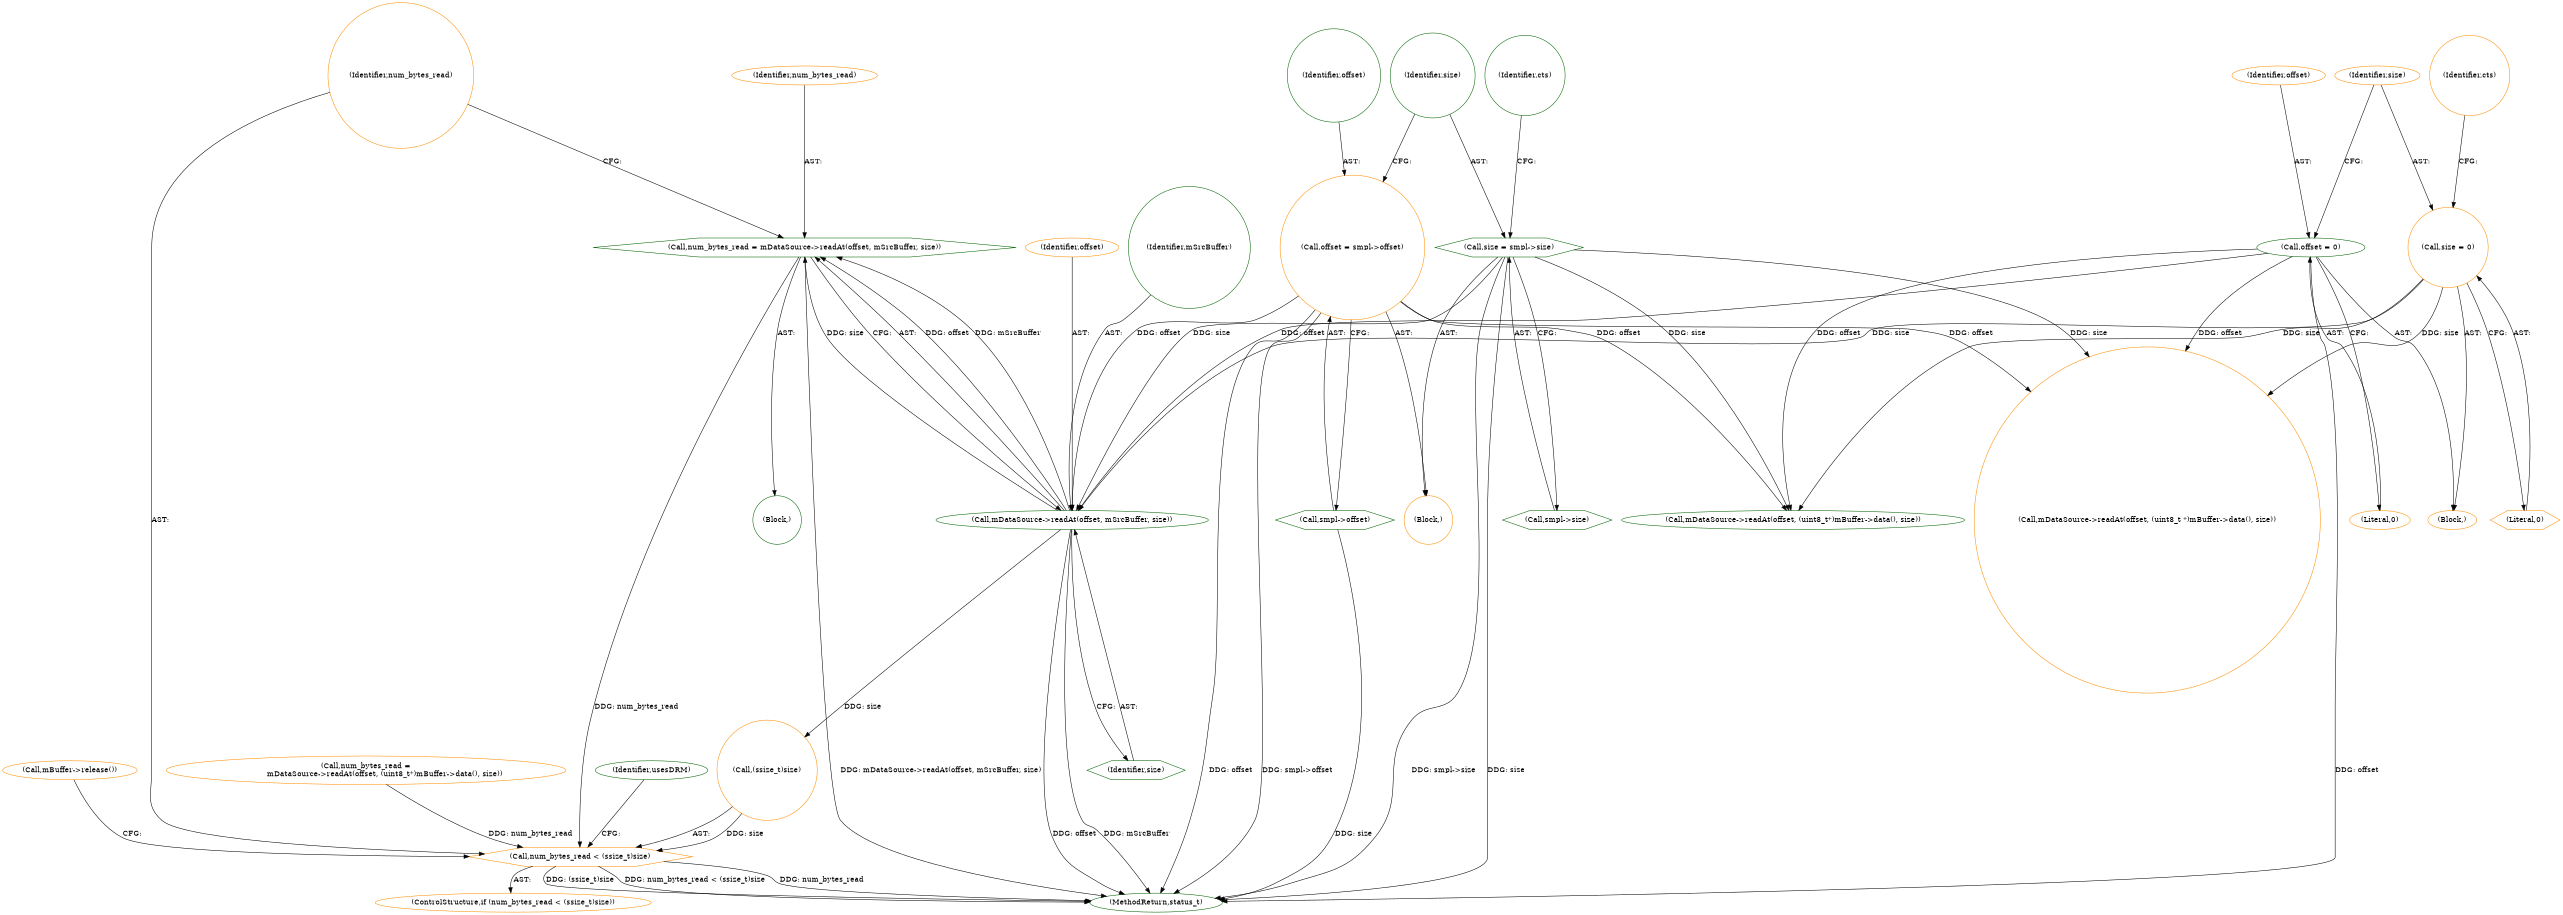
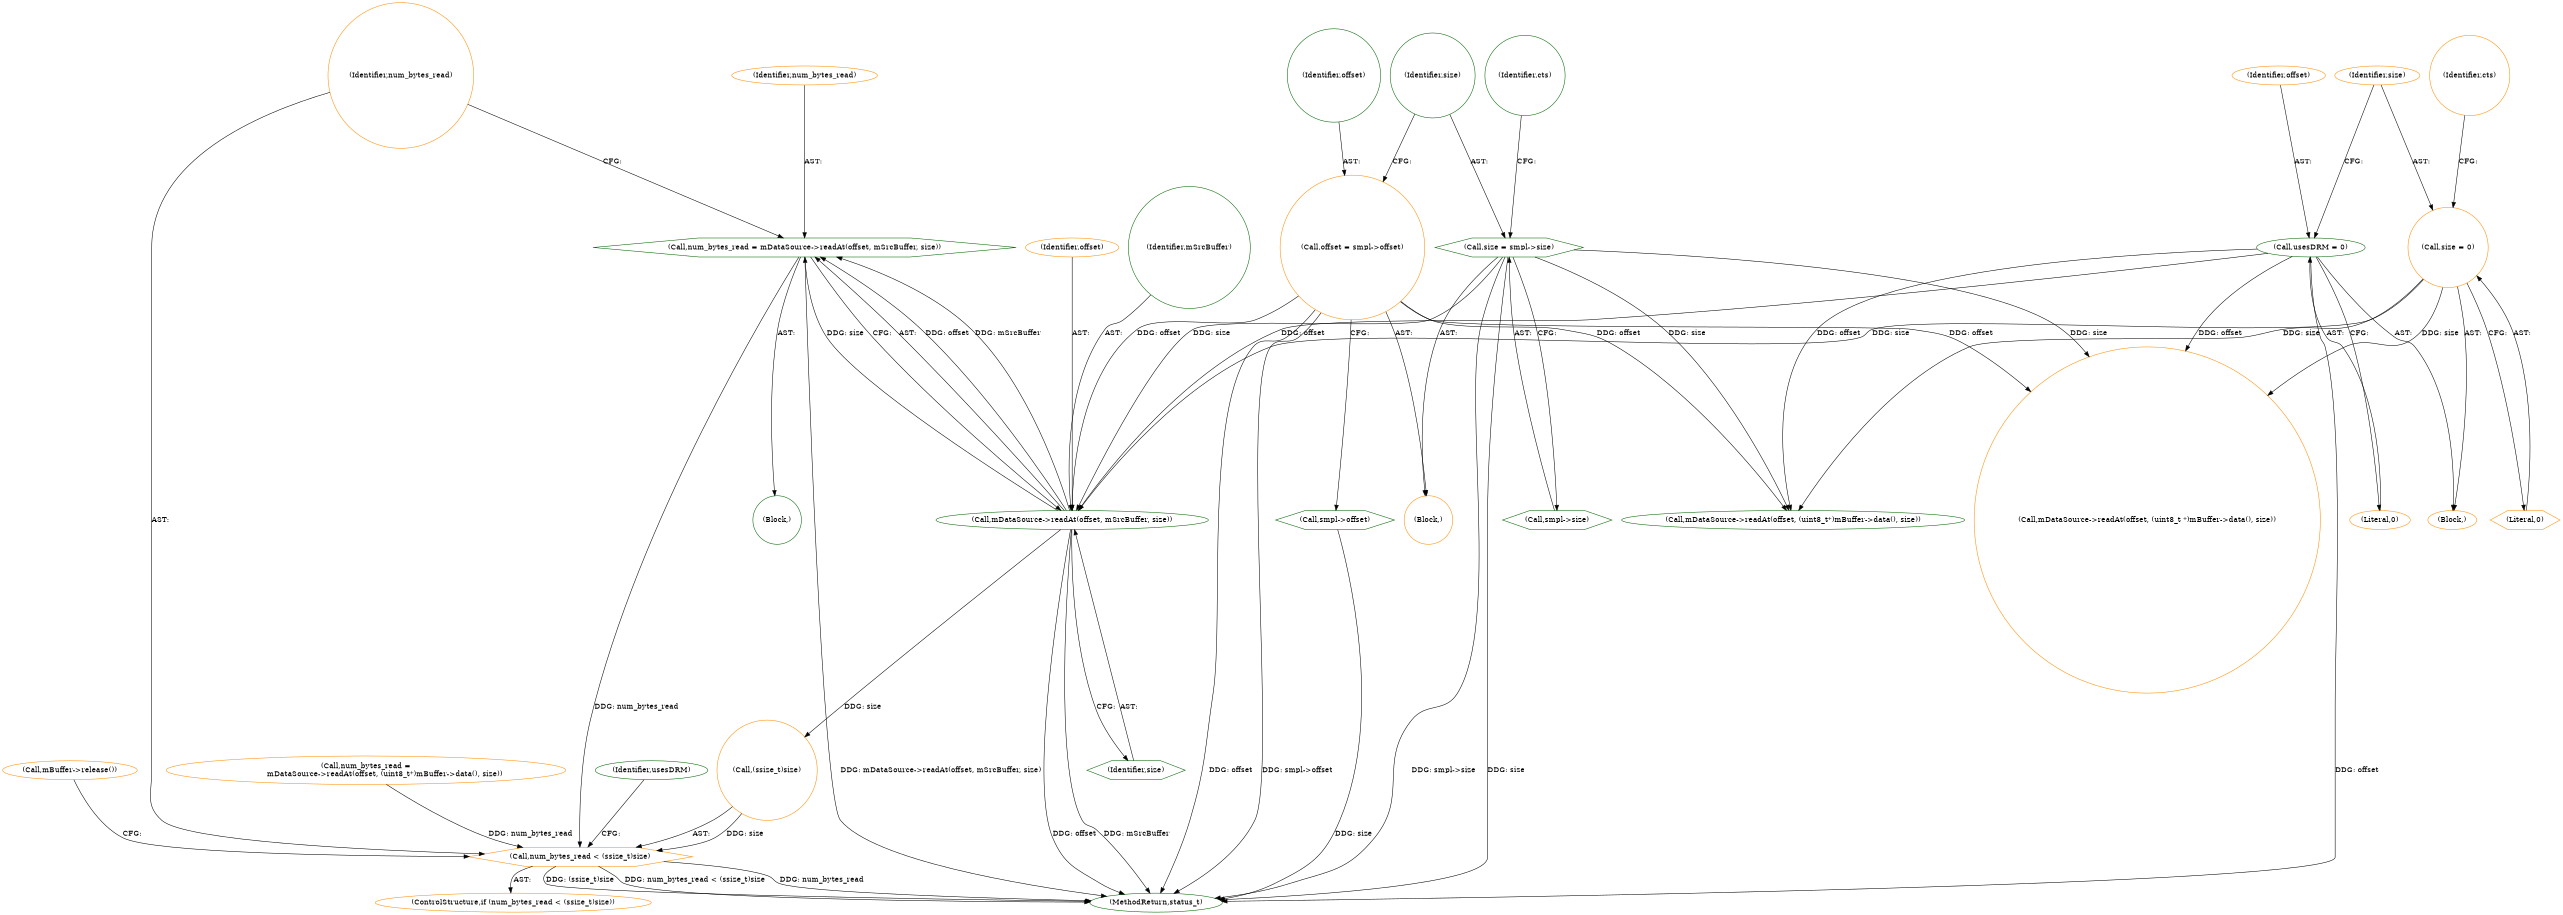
(2311, 247) -> (2311, 247)
(1325, 416) -> none
